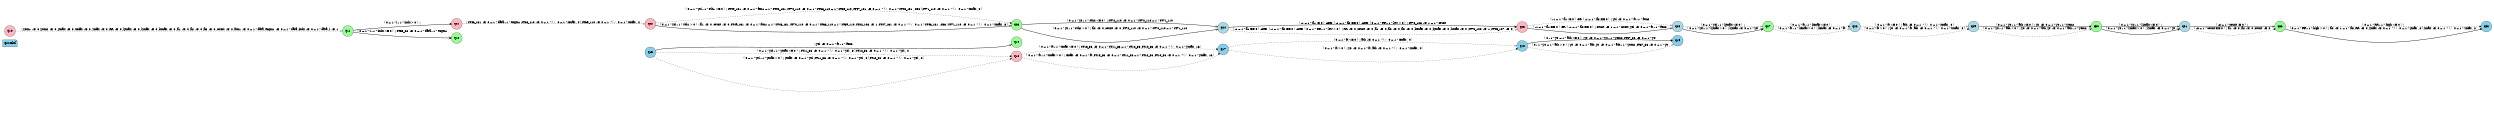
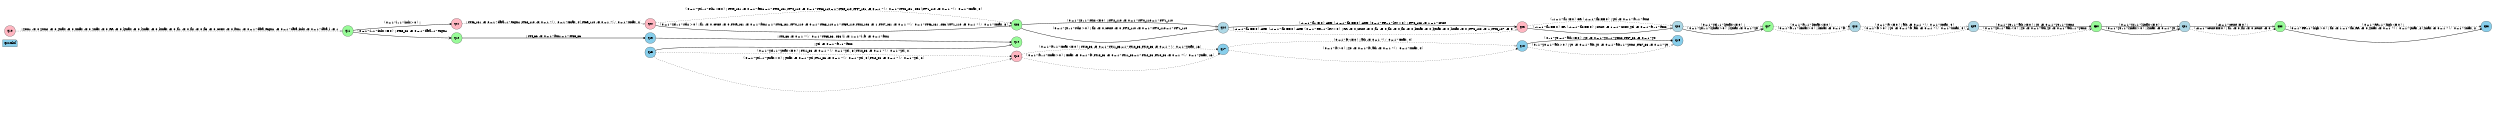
none -> (650, 38)
